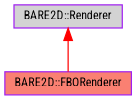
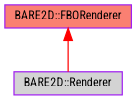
(68, 56) -> (68, 56)
